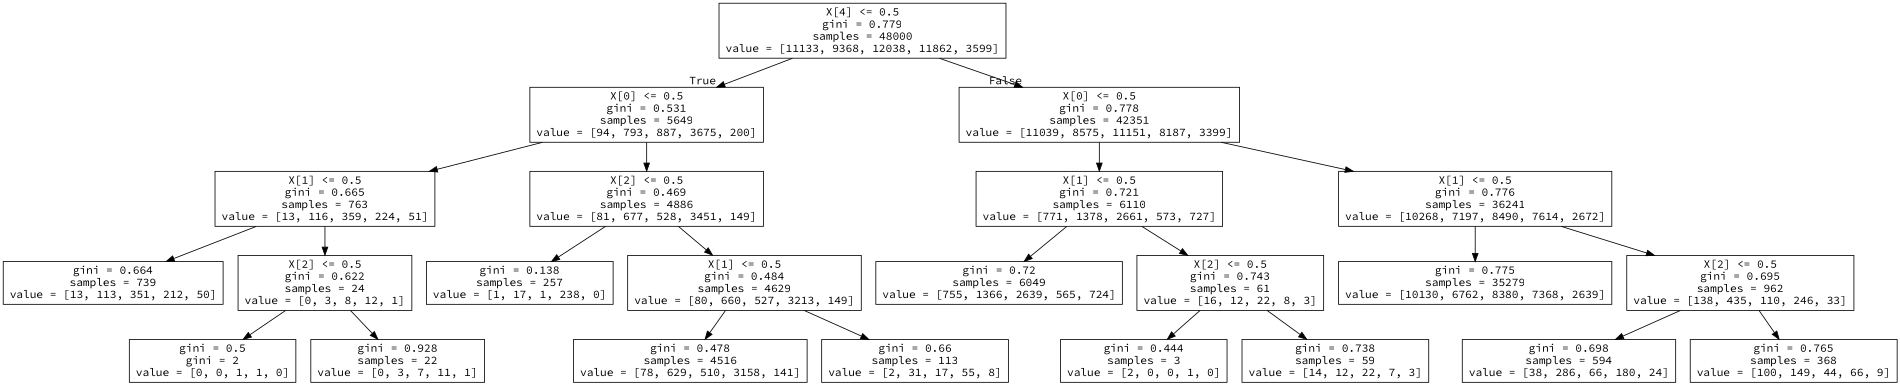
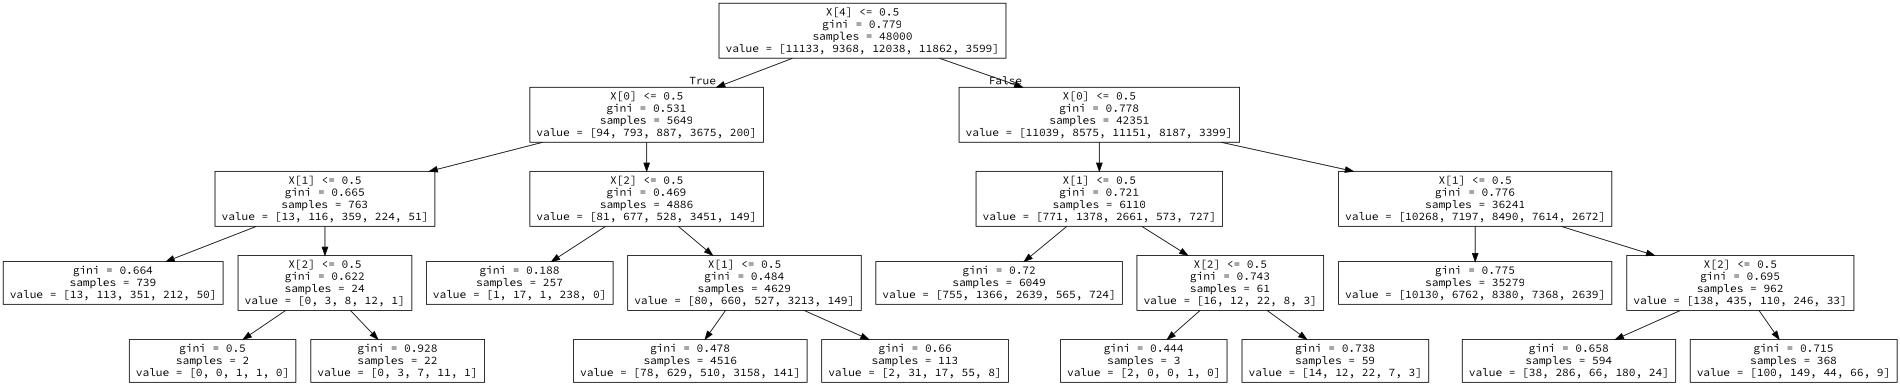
(520, 283) -> (520, 283)
(213, 361) -> (213, 361)
(1569, 361) -> (1569, 361)
(1794, 361) -> (1794, 361)
